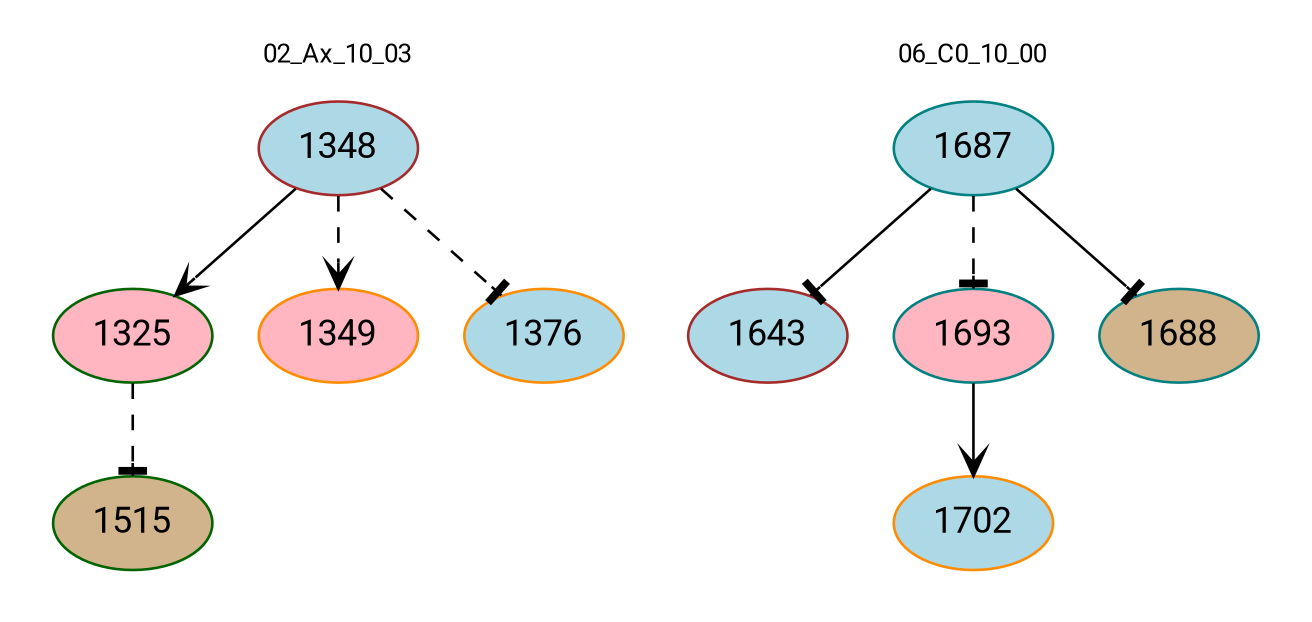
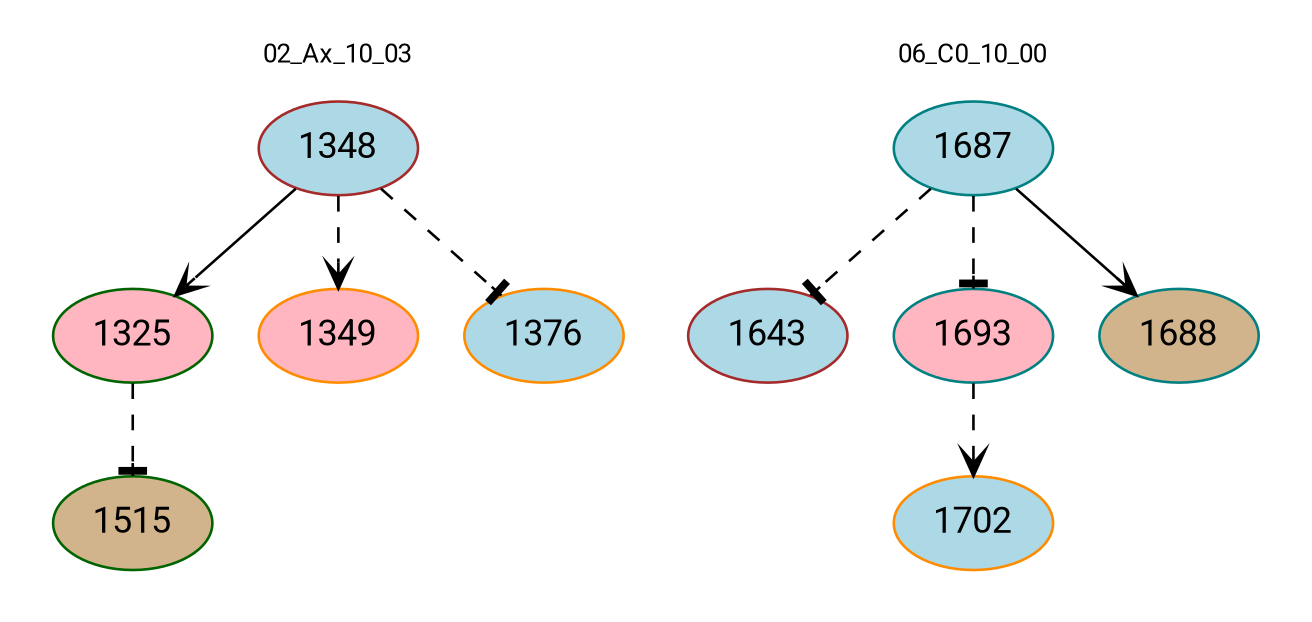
(876, 238) -> (876, 238)
(1071, 238) -> (1071, 238)
(973, 417) -> (973, 417)
